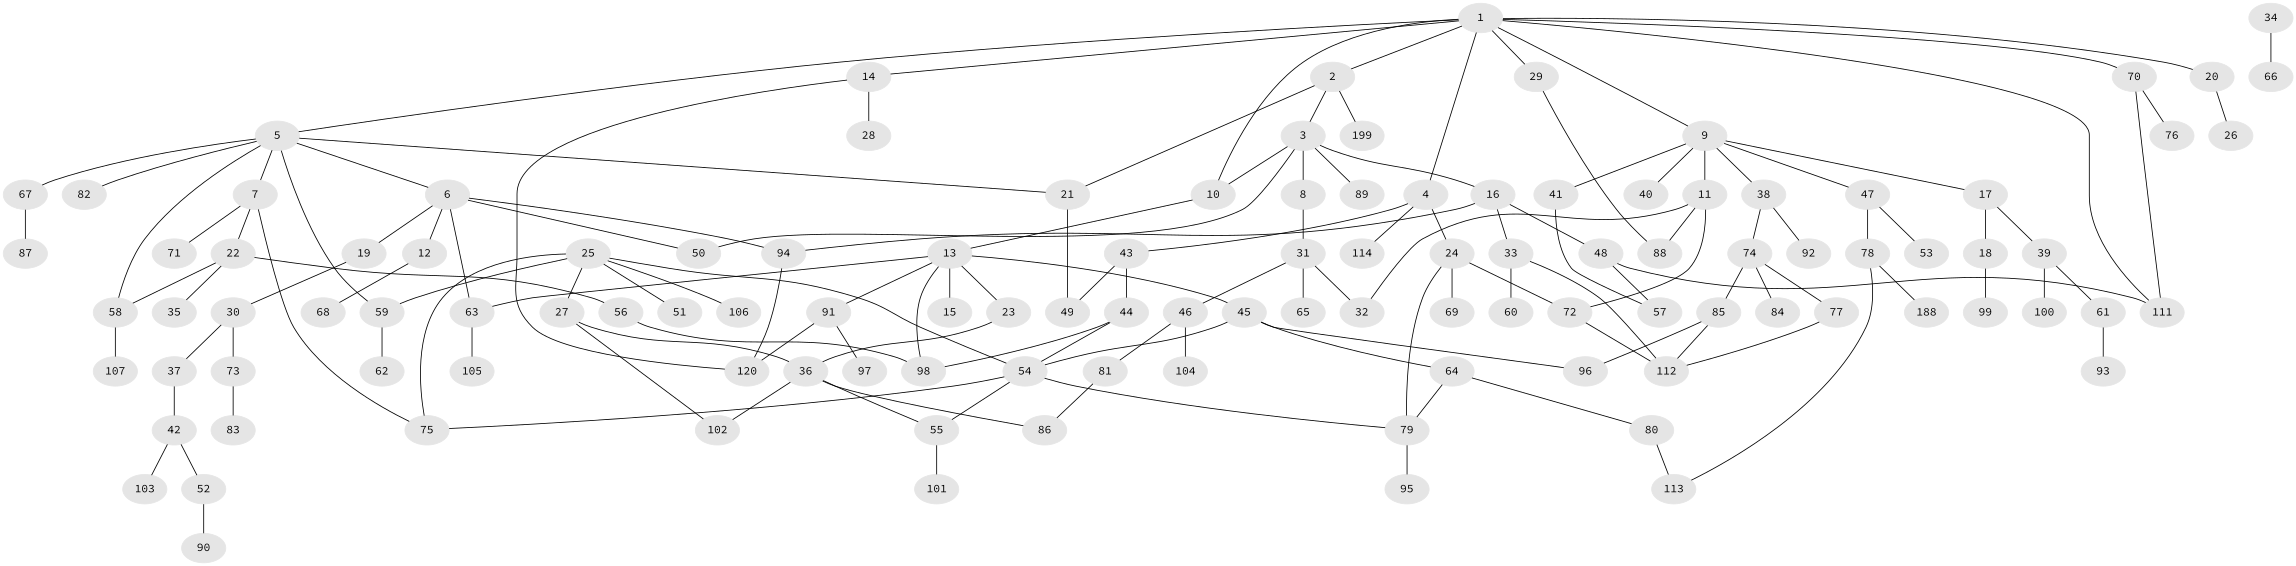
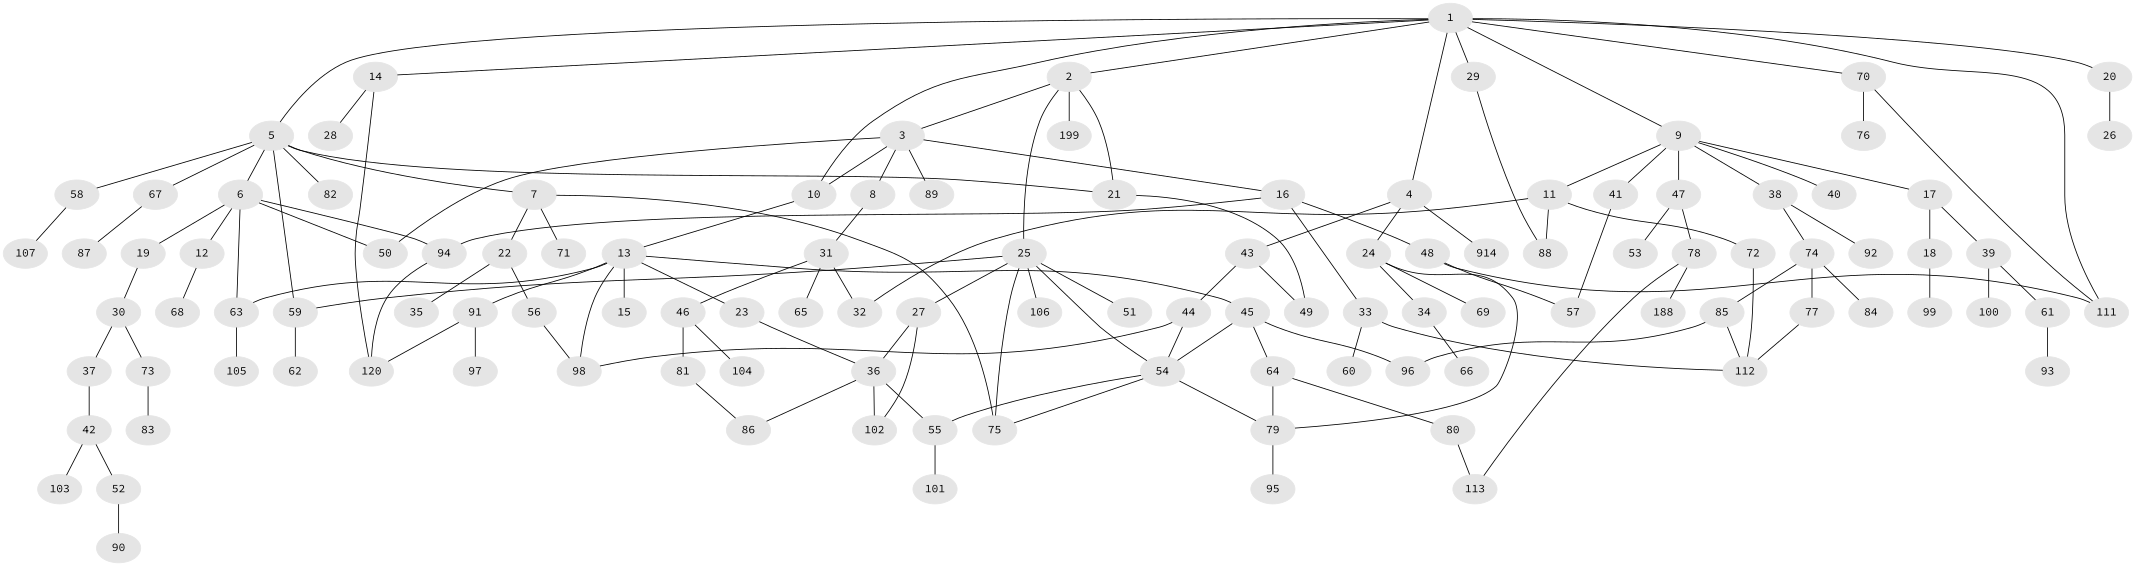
none -> (1029, 161)
(1362, 254) -> (1486, 254)
(1505, 280) -> (1396, 283)
(174, 283) -> none
